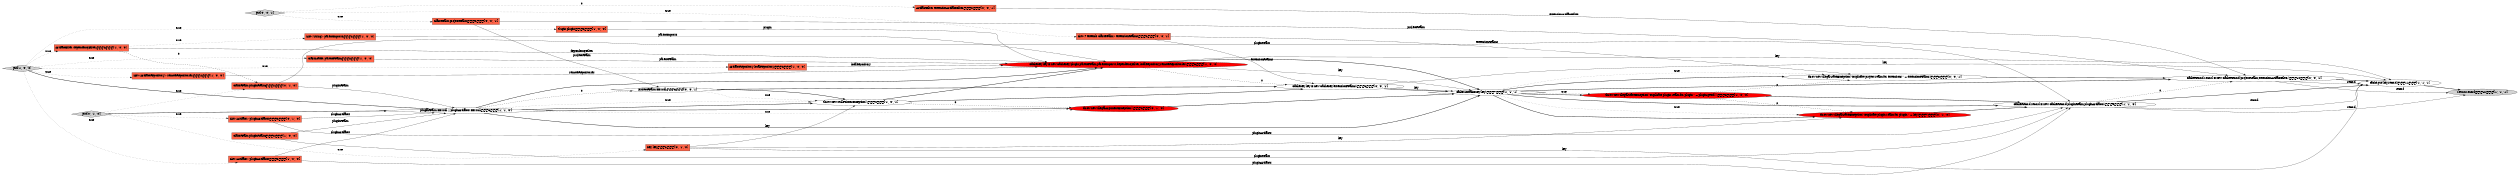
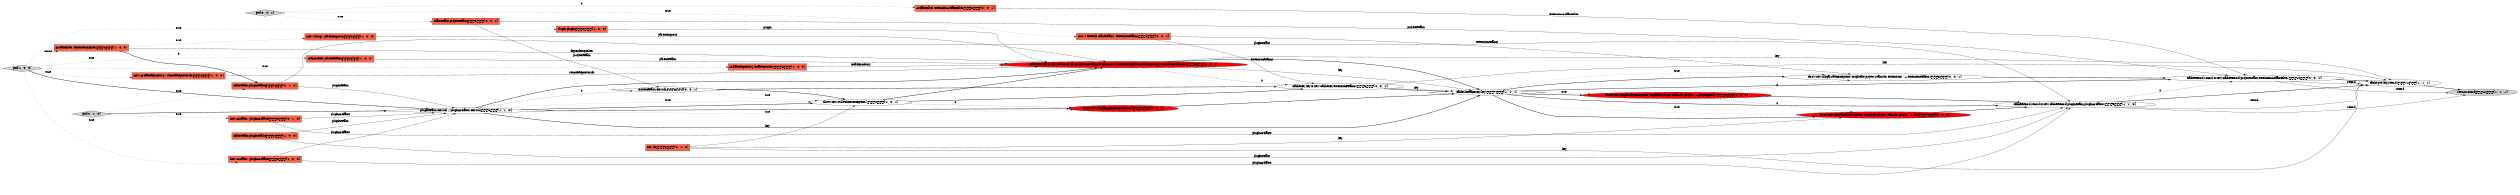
(48, 52) -> (48, 52)
(188, 65) -> (188, 65)
(372, 156) -> none
